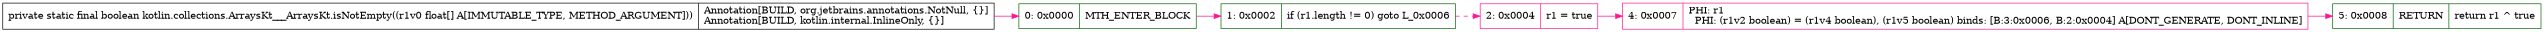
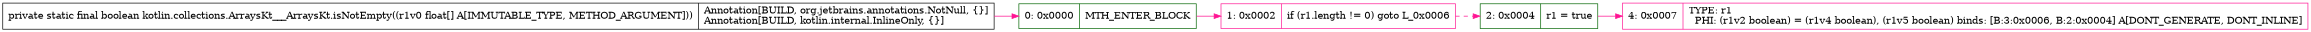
(1708, 11) -> (1712, 11)
(1338, 16) -> (1338, 16)
(1539, 16) -> (1539, 16)
(2437, 16) -> none
